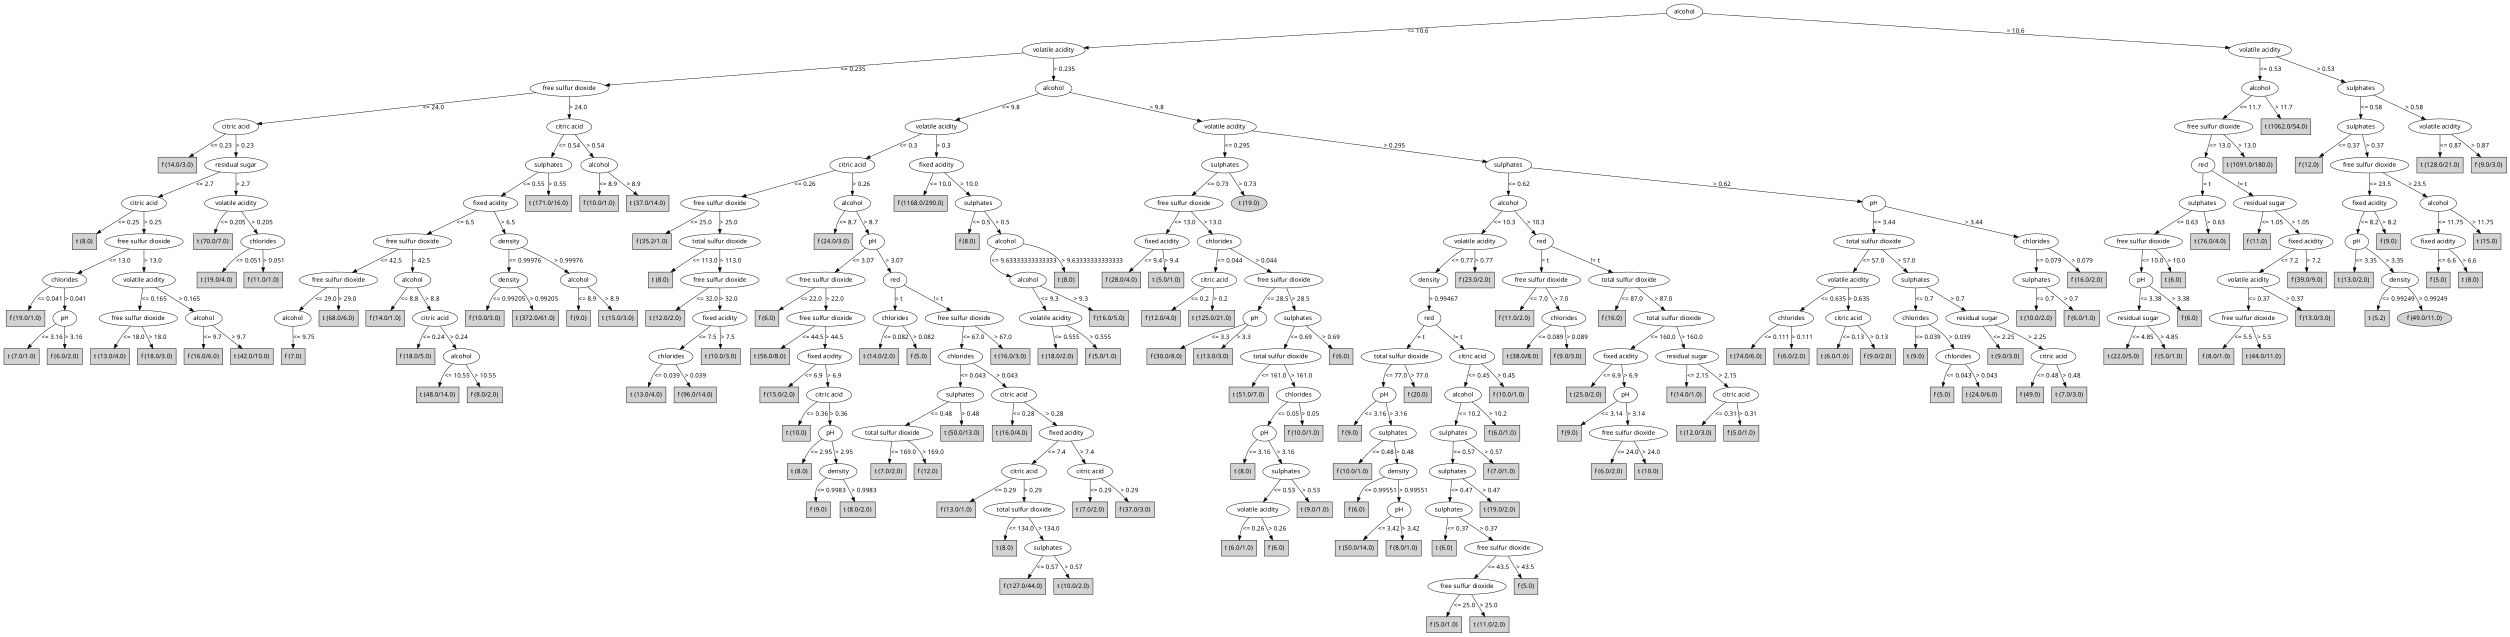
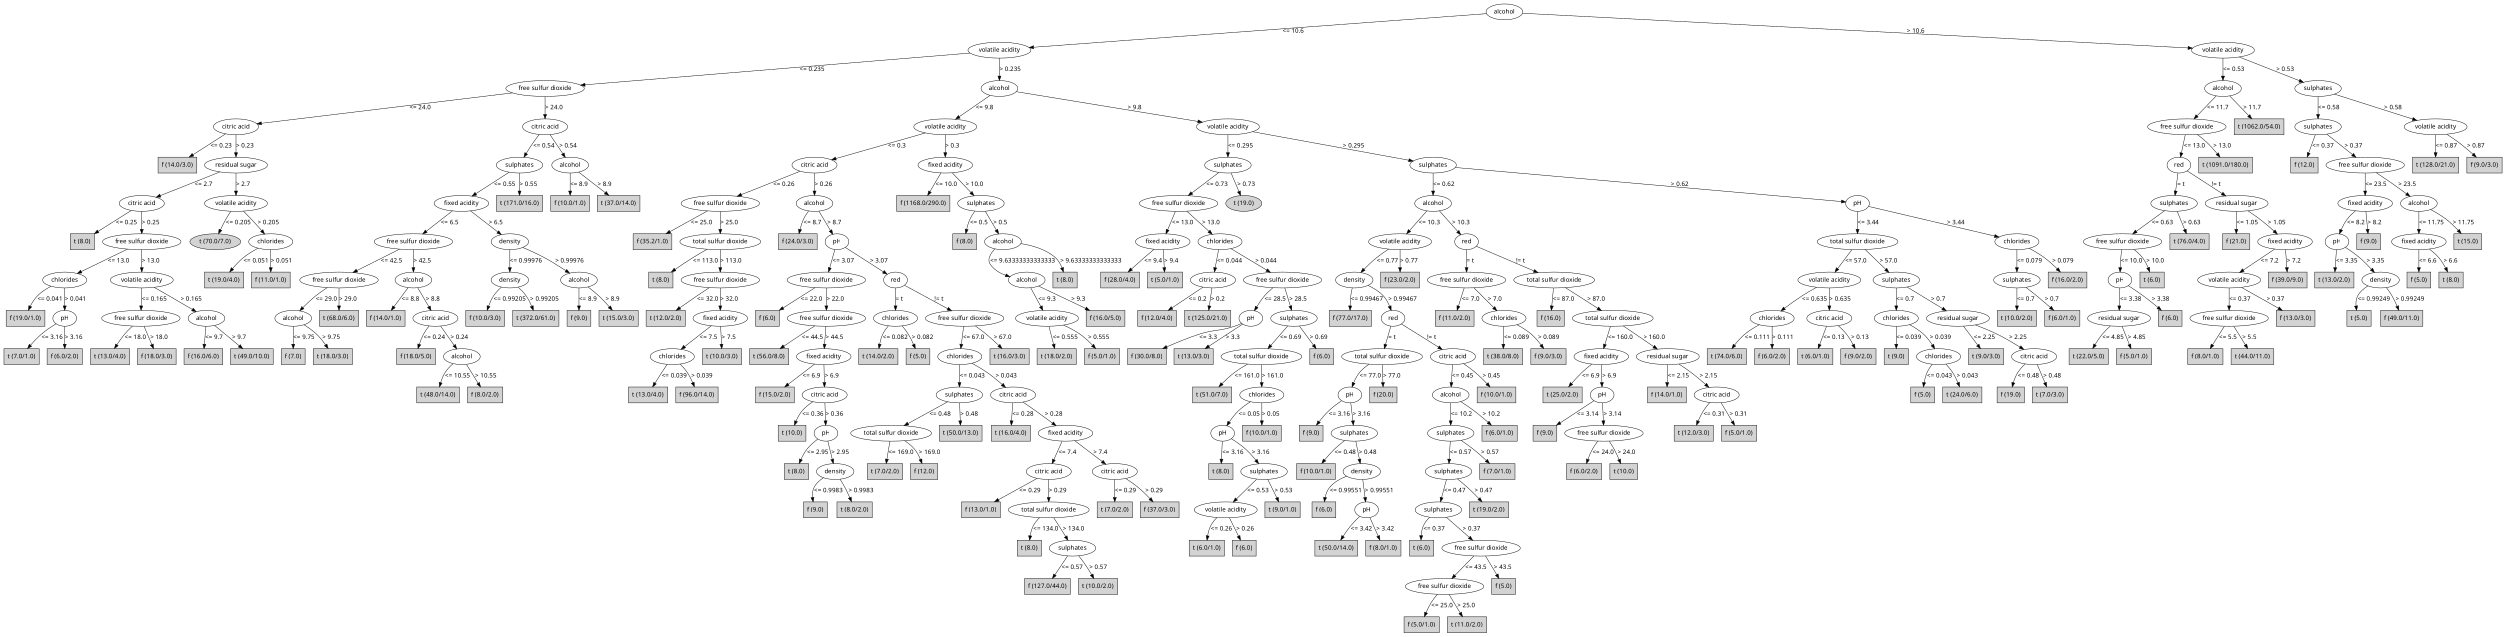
(213, 242) -> (215, 242)
(2257, 242) -> (2236, 242)
none -> (1350, 318)
(2377, 318) -> (2359, 318)
(2425, 318) -> (2402, 318)
(252, 357) -> (252, 357)
none -> (333, 357)
(2030, 395) -> (2011, 395)
